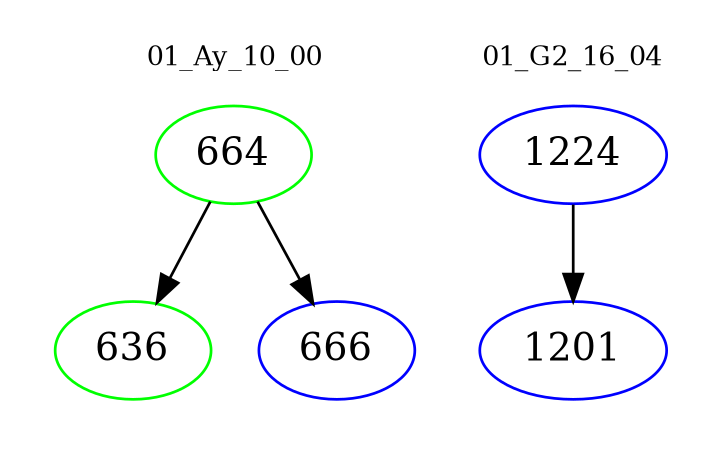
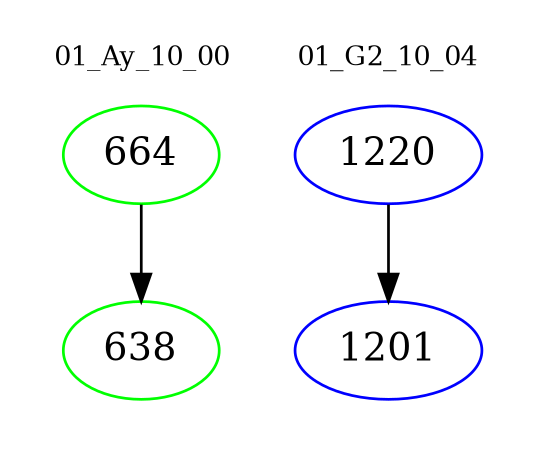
(573, 58) -> (388, 58)
(573, 155) -> (388, 155)
(133, 350) -> (141, 350)
(337, 350) -> none
